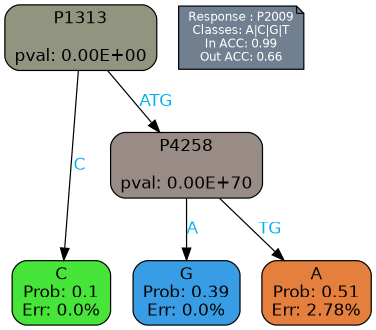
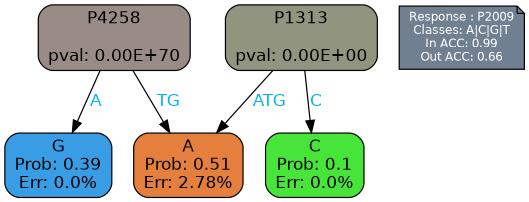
(130, 97) -> (249, 97)
